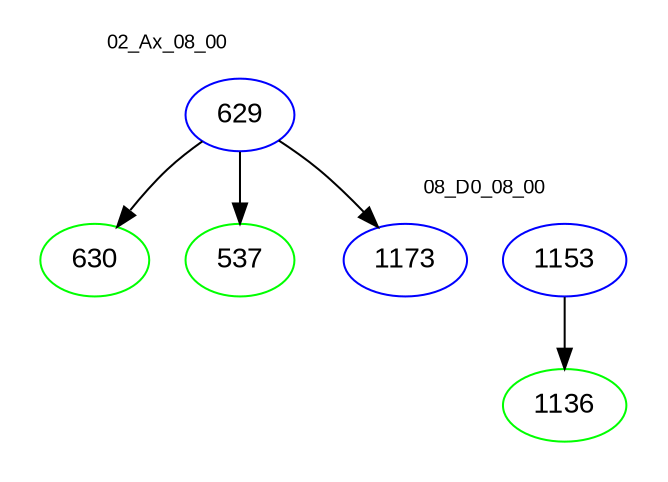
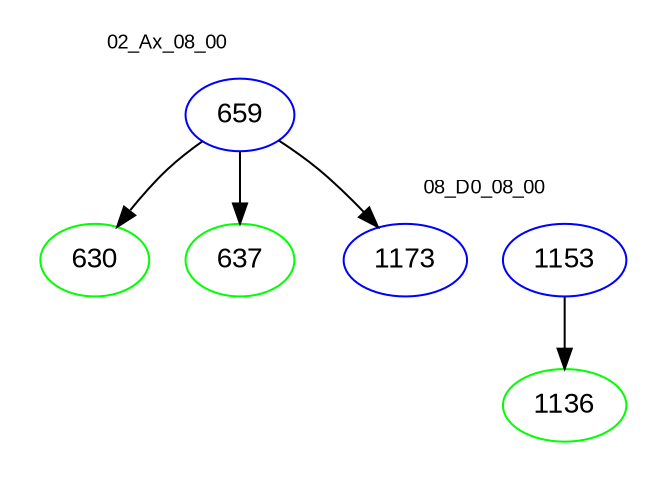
(240, 115) -> (240, 115)
(240, 260) -> (240, 260)
